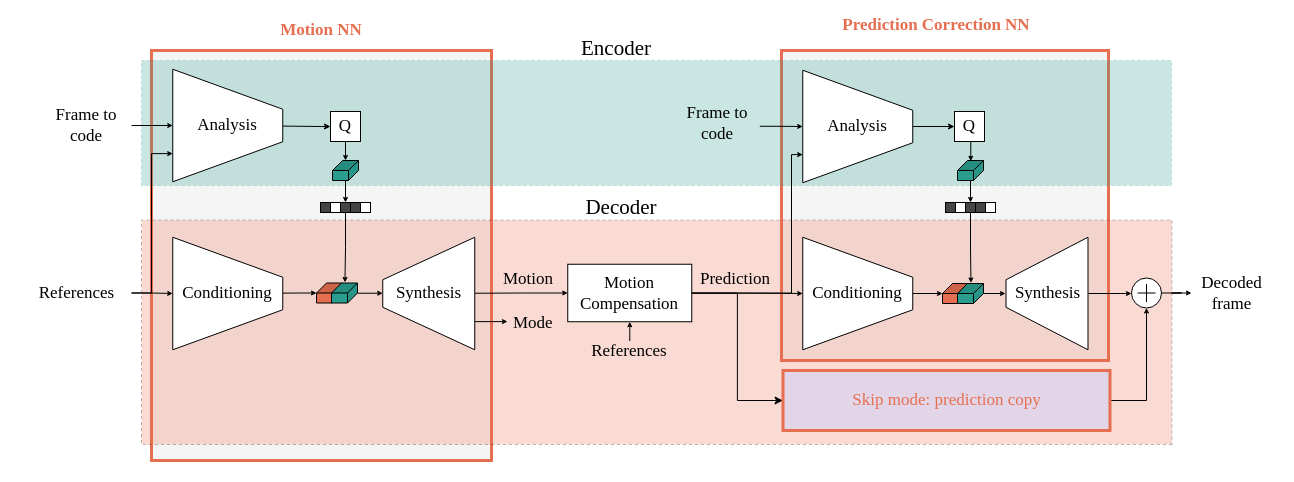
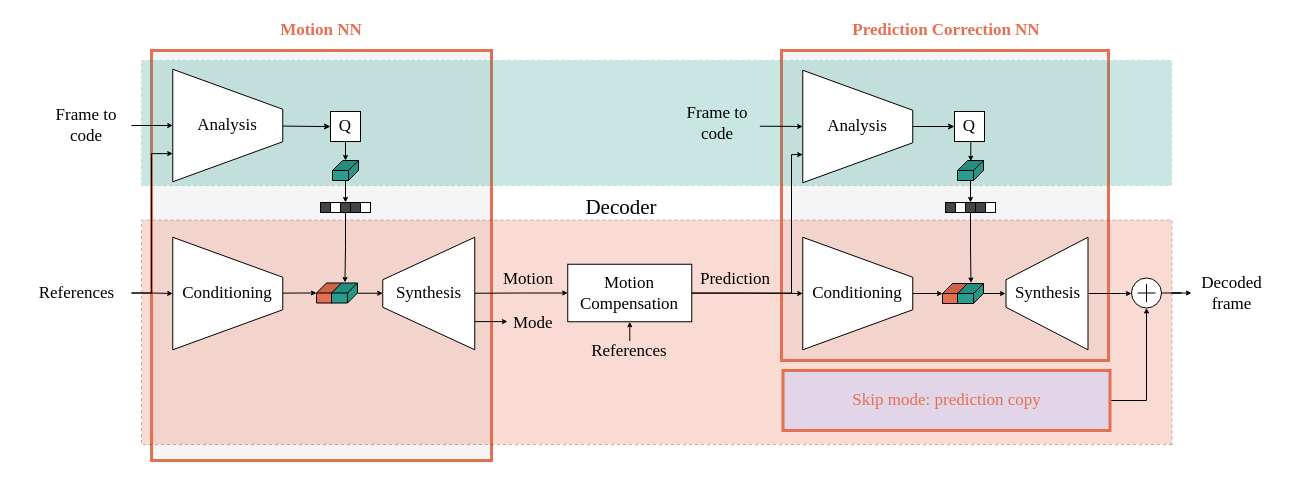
(937, 26) -> (947, 31)
(617, 48) -> none
(737, 367) -> none
